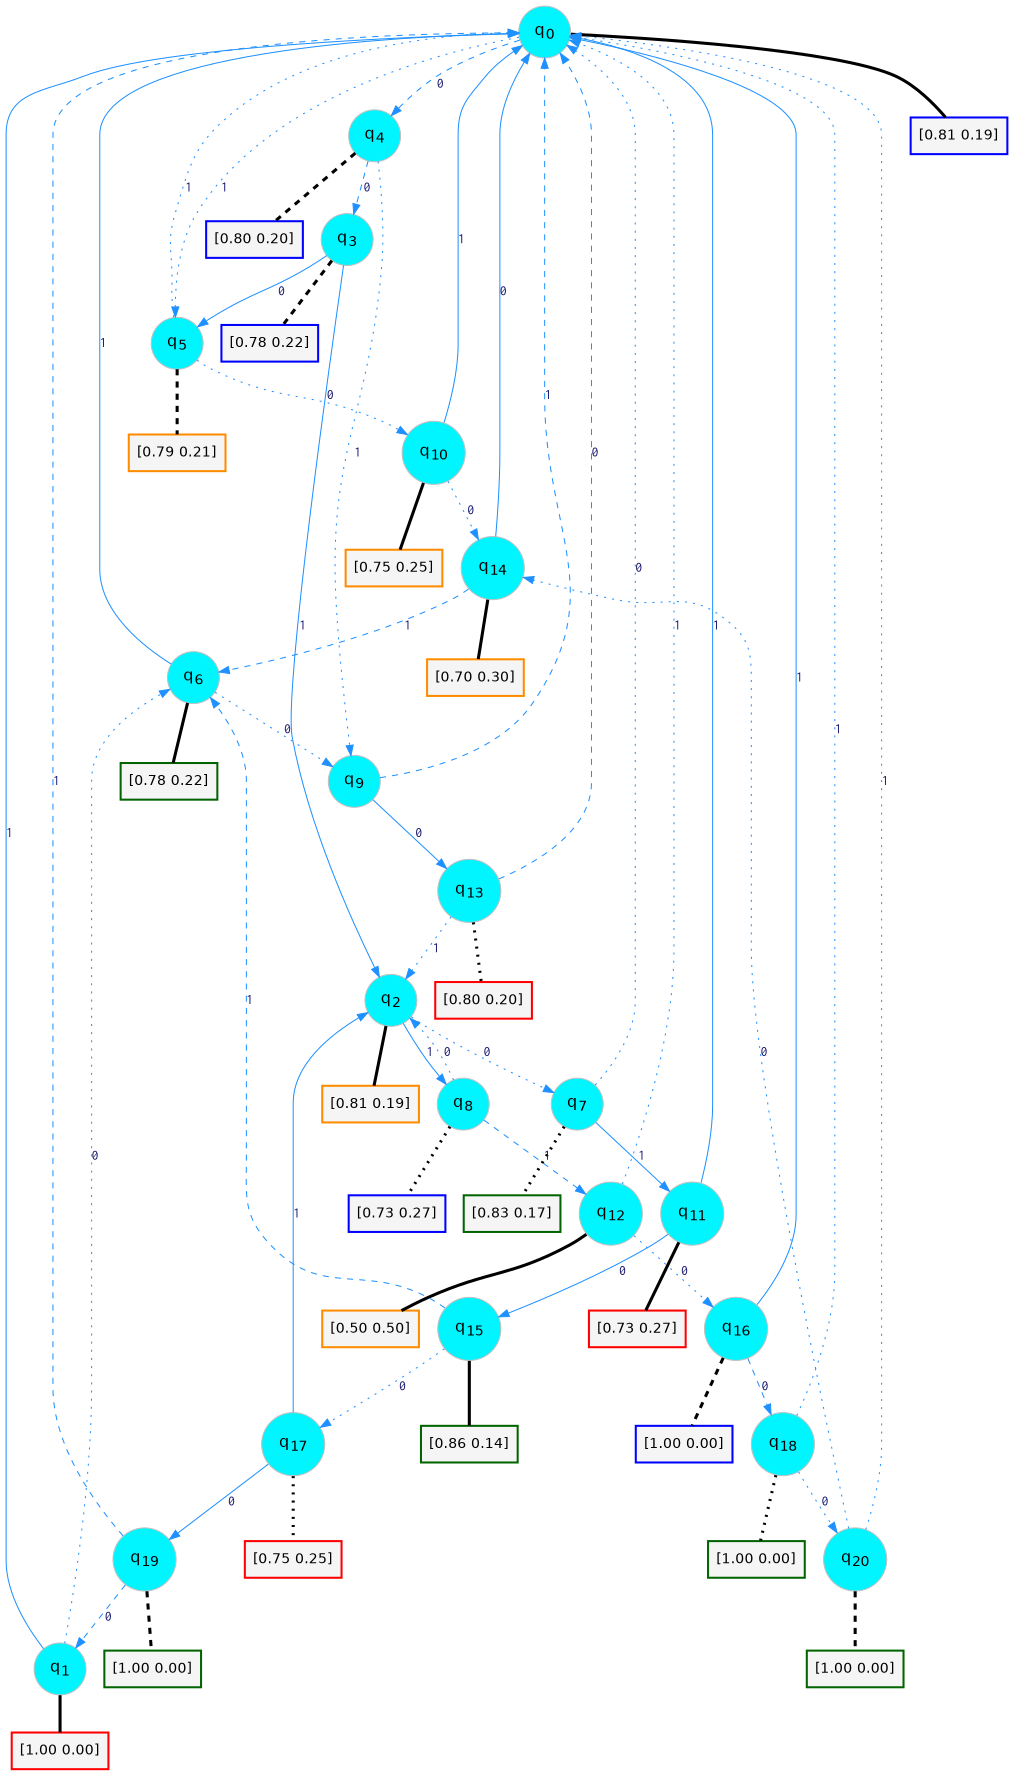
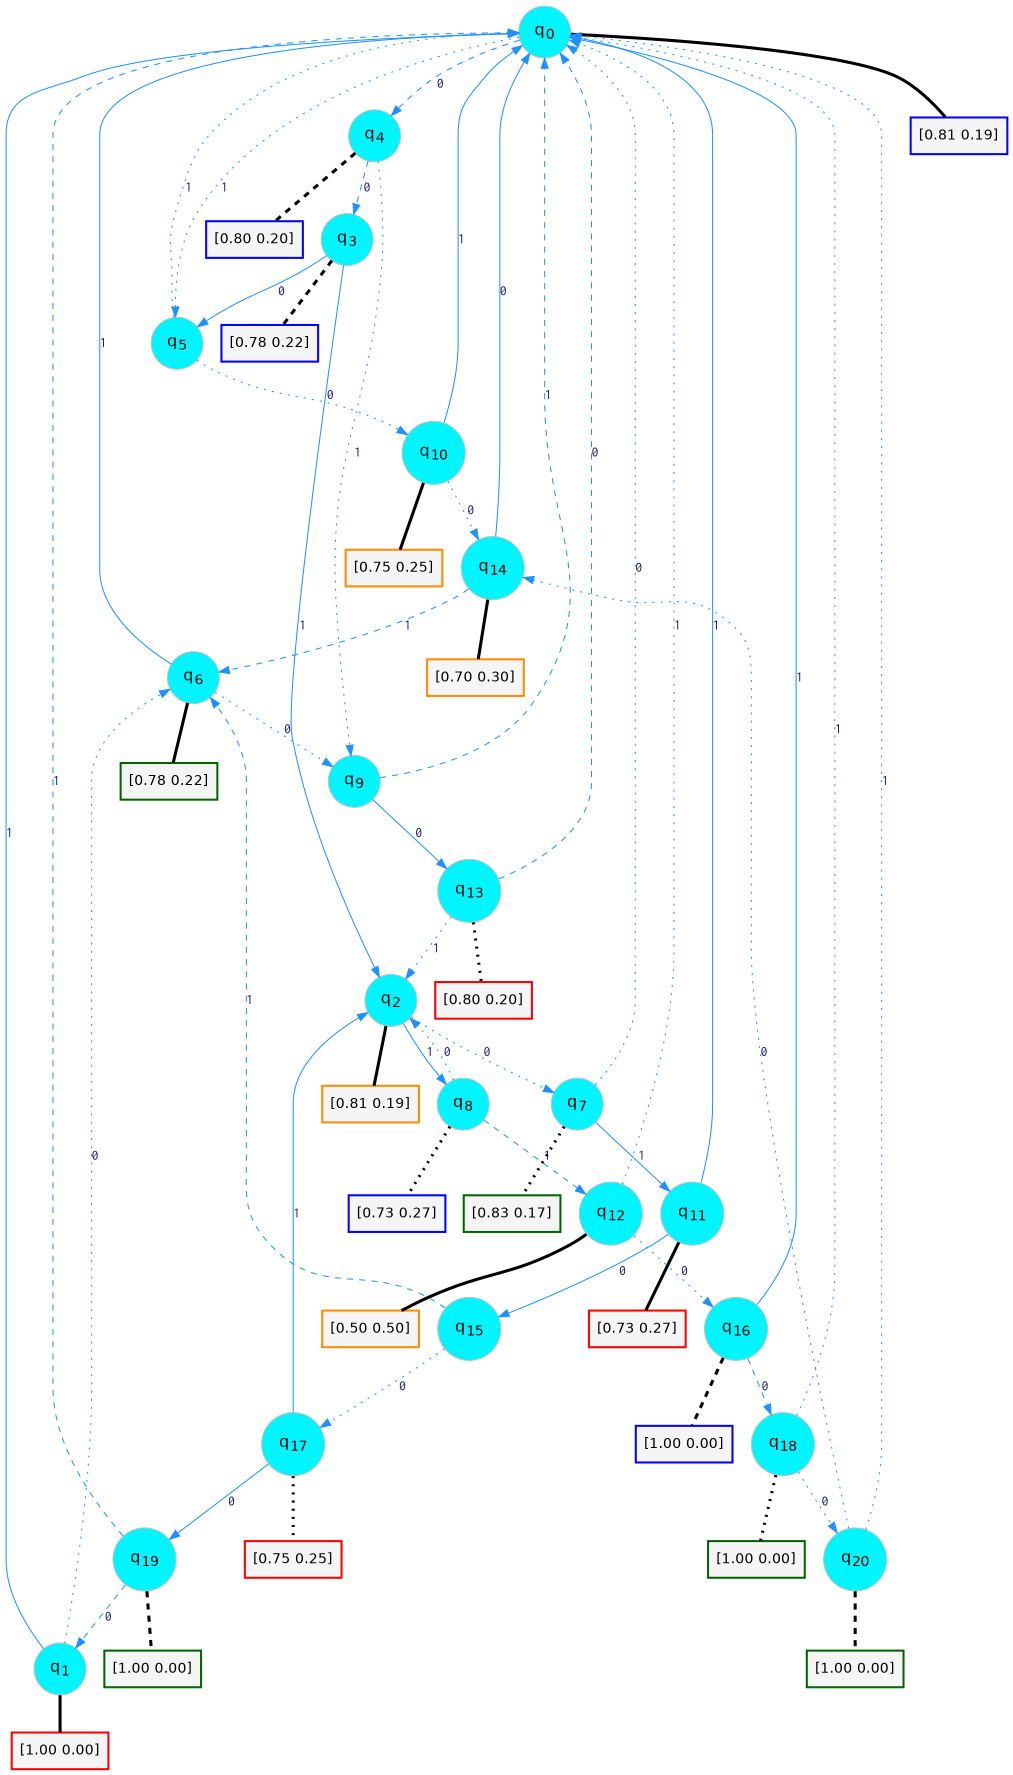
(177, 453) -> none
(469, 1444) -> none
